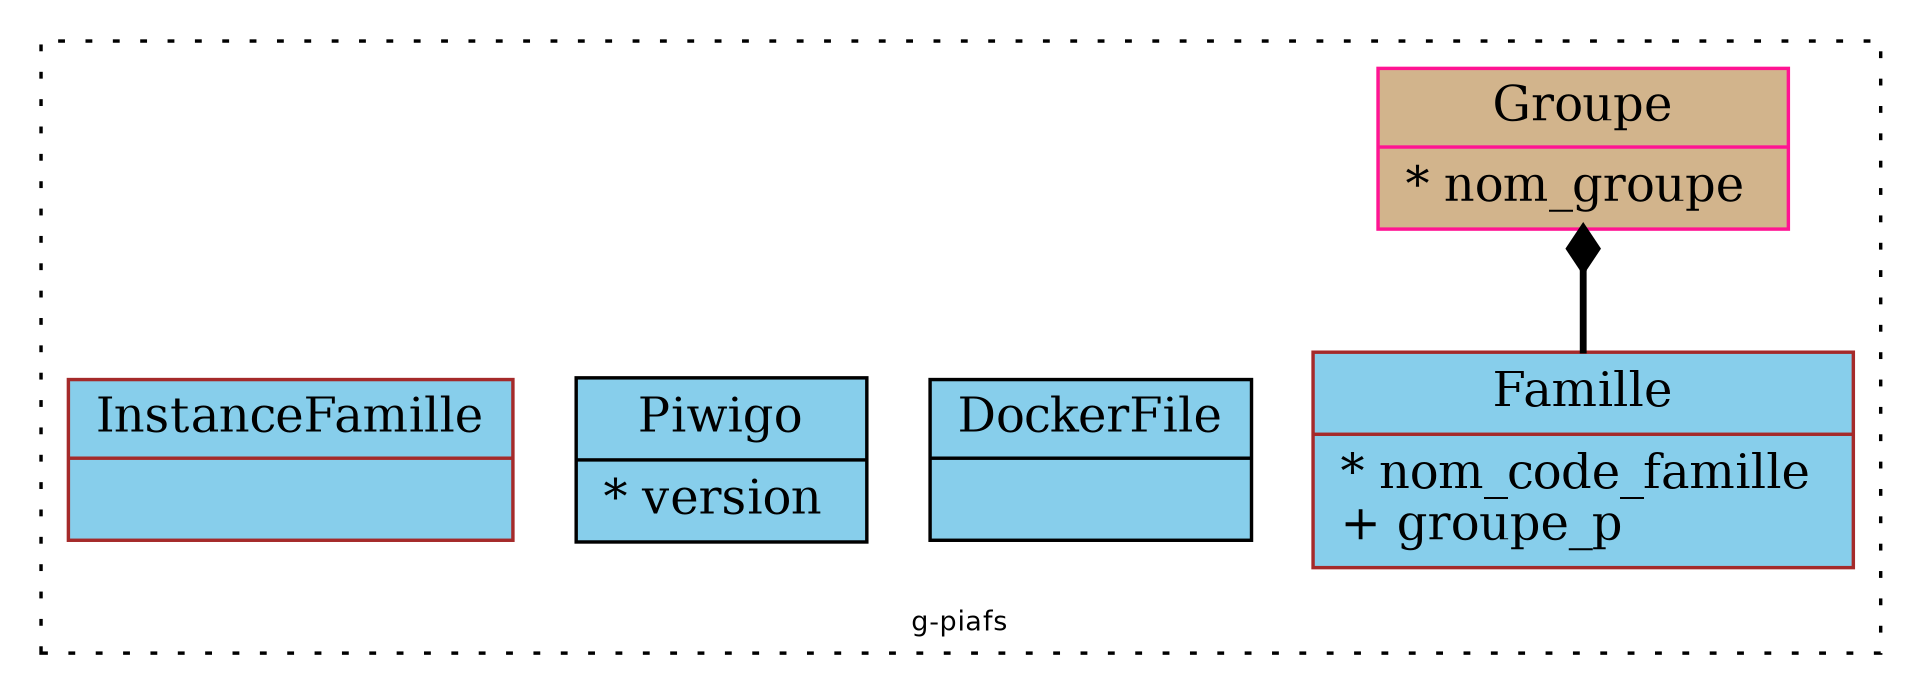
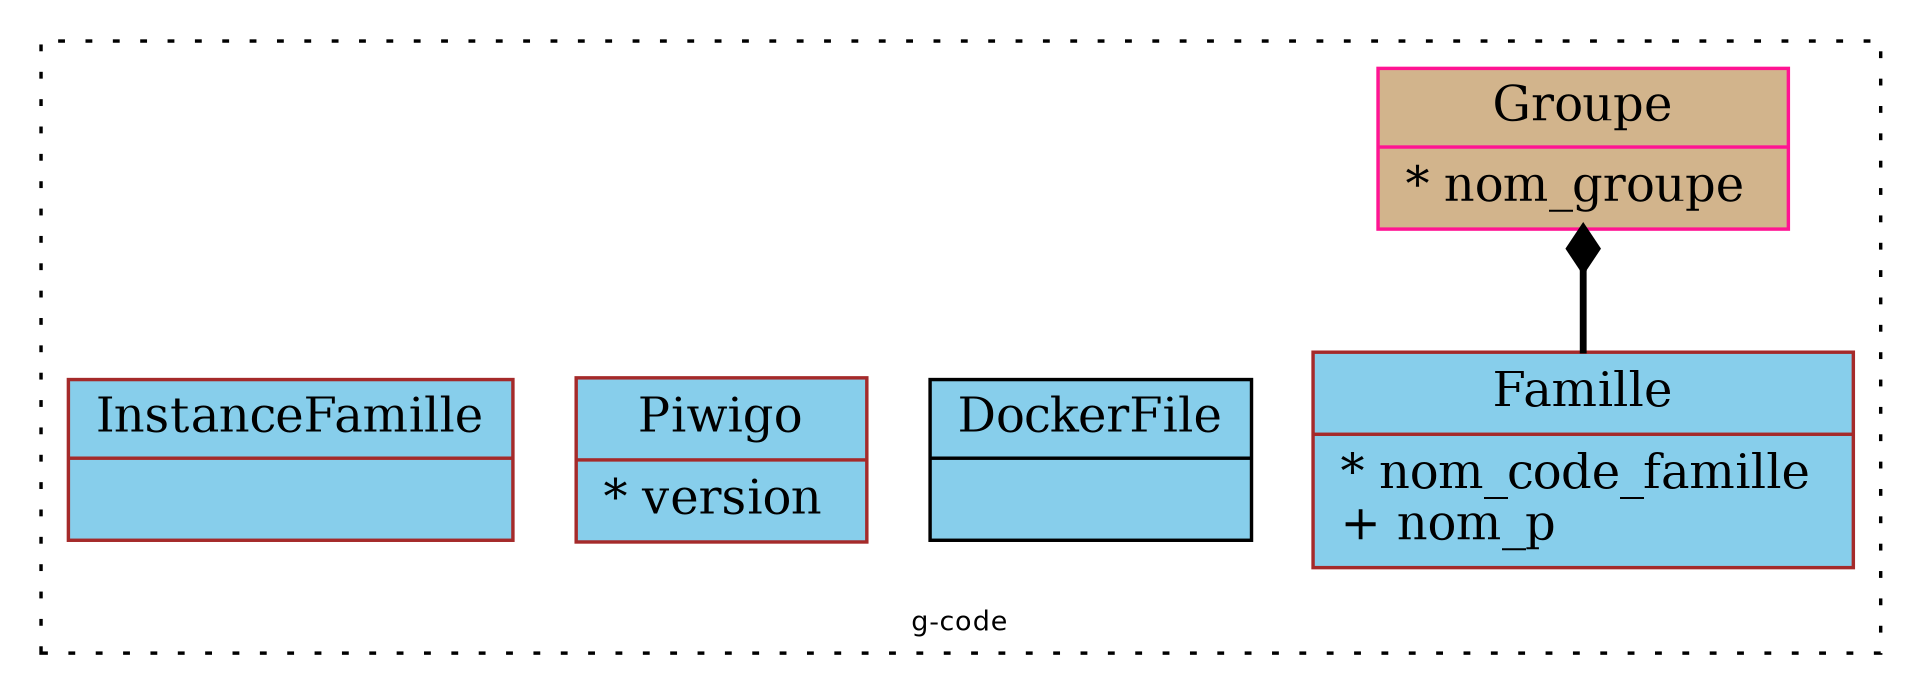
(722, 460) -> (722, 460)
(1491, 525) -> (1457, 525)
(961, 624) -> (961, 624)
